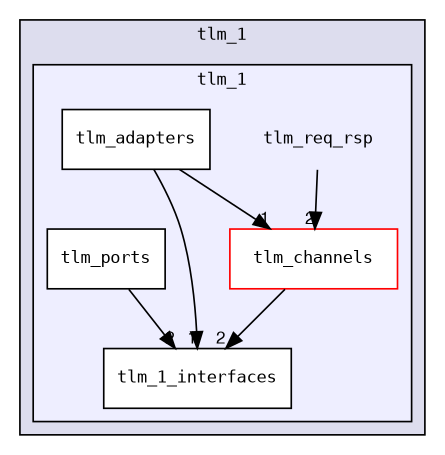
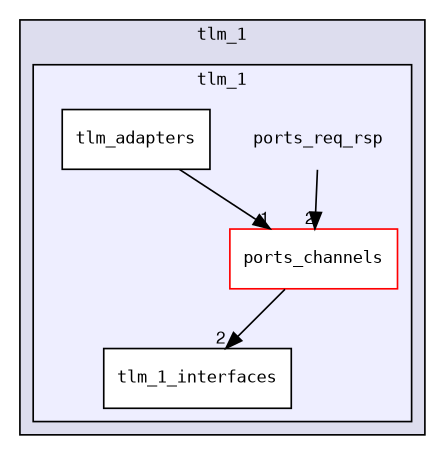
(319, 139) -> (319, 139)
(186, 248) -> none
(106, 259) -> none
(314, 259) -> (314, 259)
